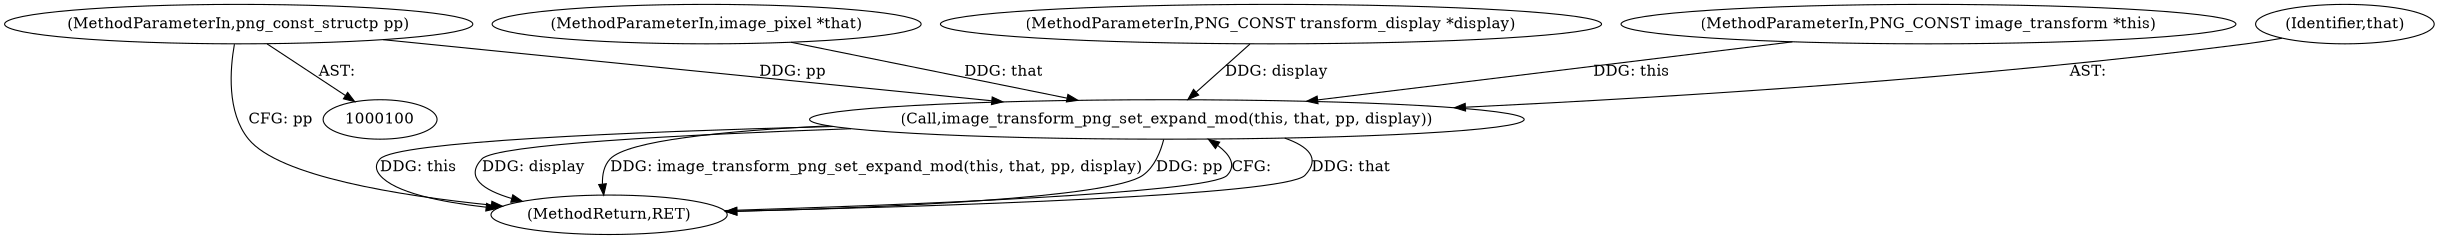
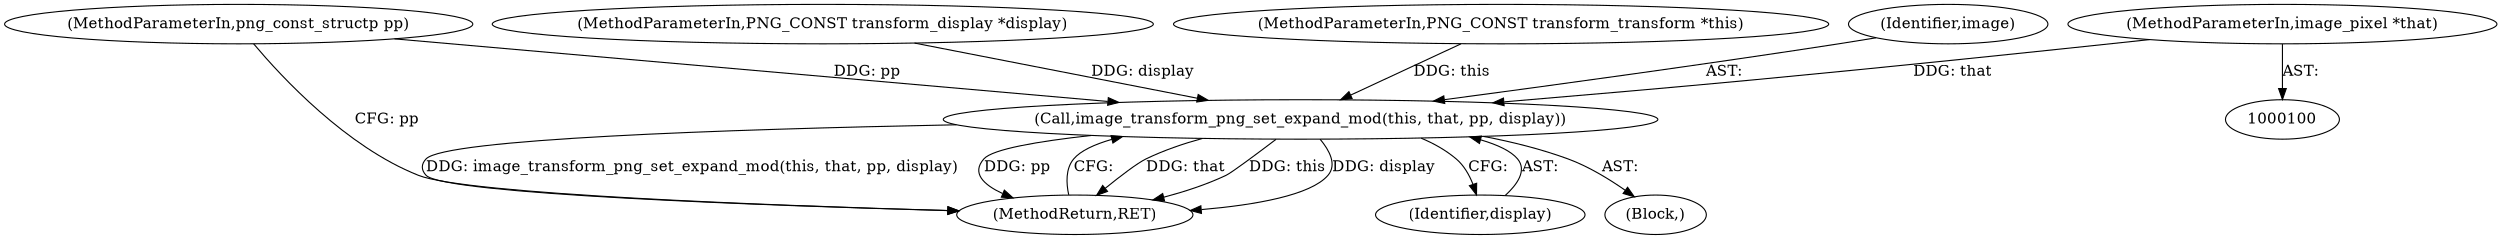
(1928, 24) -> (1501, 24)
(2345, 24) -> (1948, 24)
(306, 70) -> (2282, 66)
none -> (1480, 215)
none -> (1656, 215)
